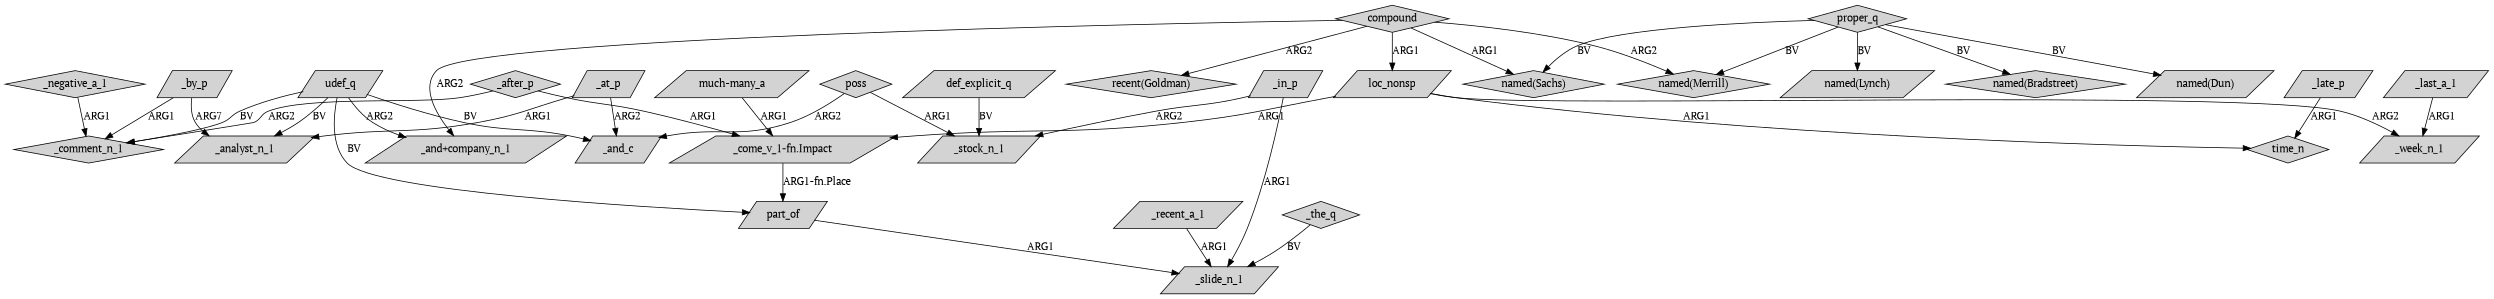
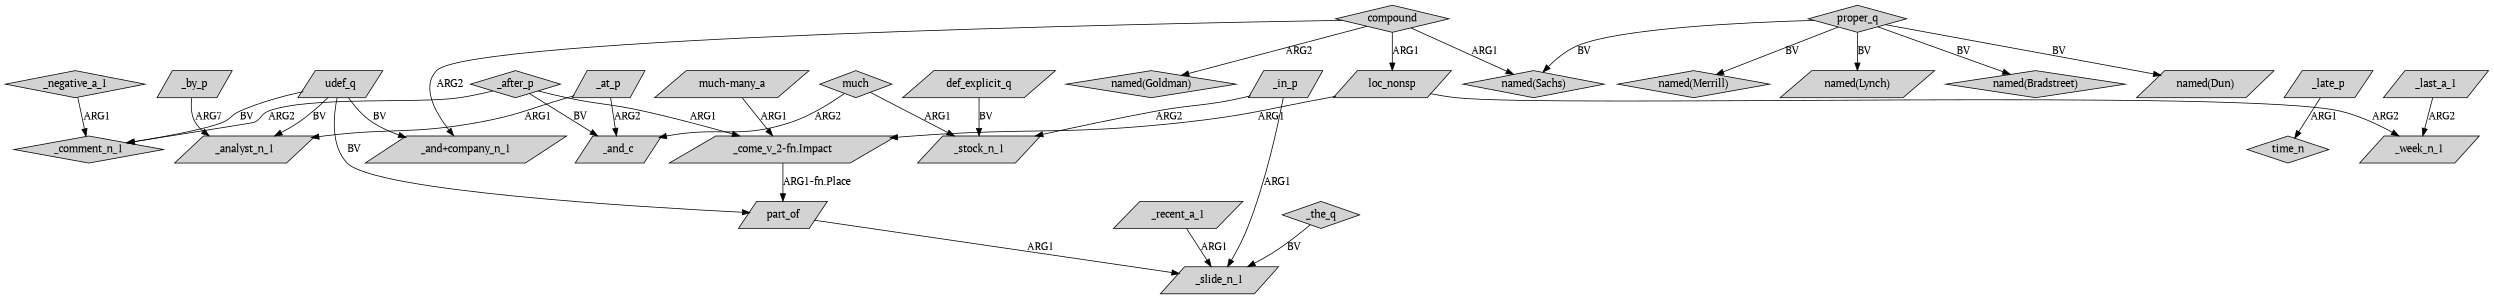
(1553, 37) -> none
(856, 84) -> (856, 84)
(1151, 84) -> (1151, 84)
(143, 116) -> none
(380, 117) -> (380, 117)
(2442, 117) -> (2442, 117)
(484, 126) -> (560, 113)
(1836, 132) -> none
(783, 150) -> (783, 150)
